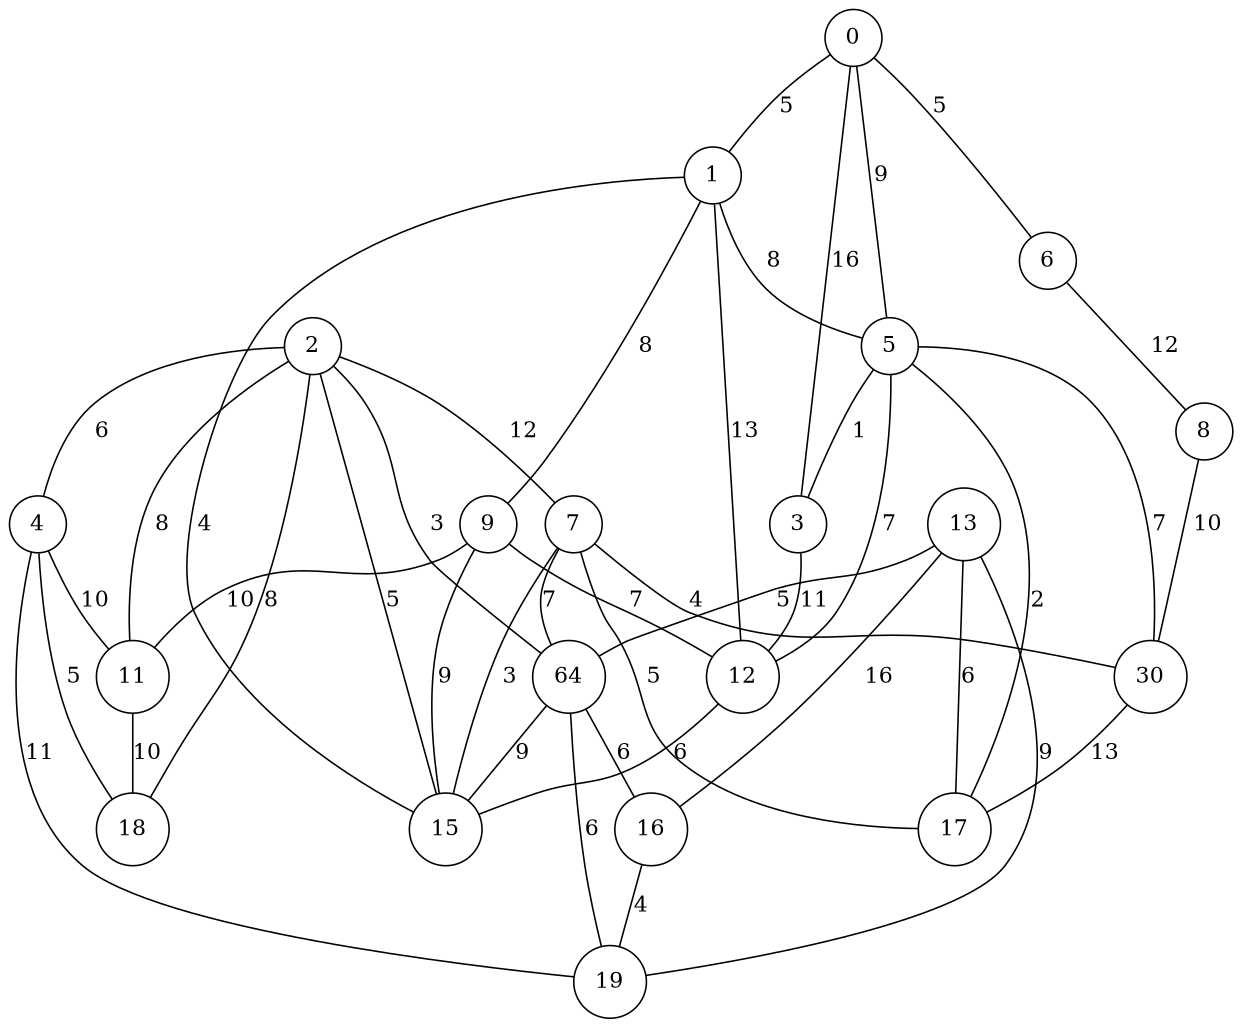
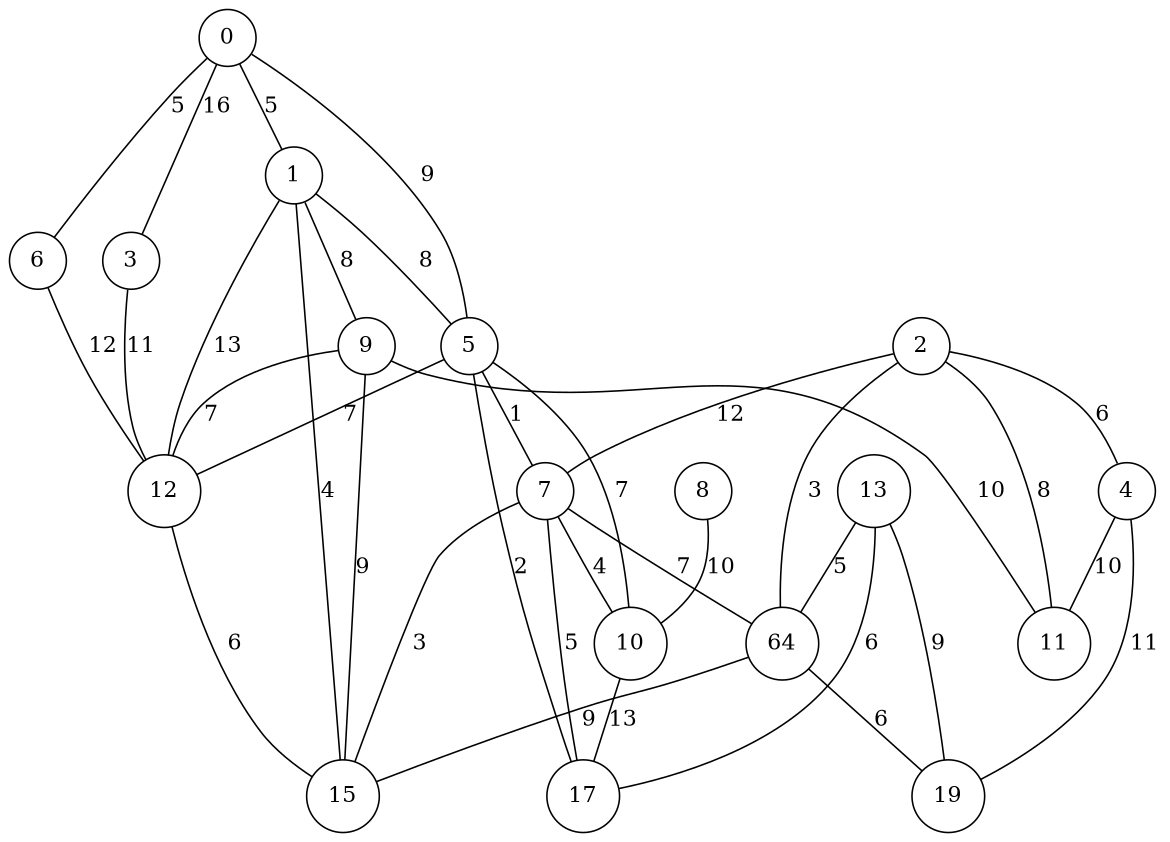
(1126, 346) -> (90, 378)
(837, 432) -> (507, 419)
(378, 584) -> none
(1151, 677) -> (631, 644)
(133, 829) -> none
(651, 829) -> none
